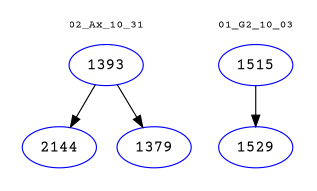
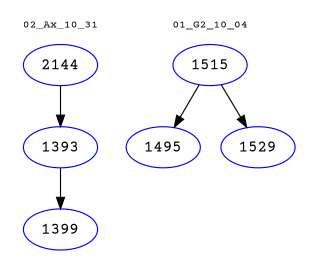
(256, 25) -> (211, 25)
(86, 101) -> (61, 101)
(154, 147) -> (61, 229)
none -> (163, 147)
